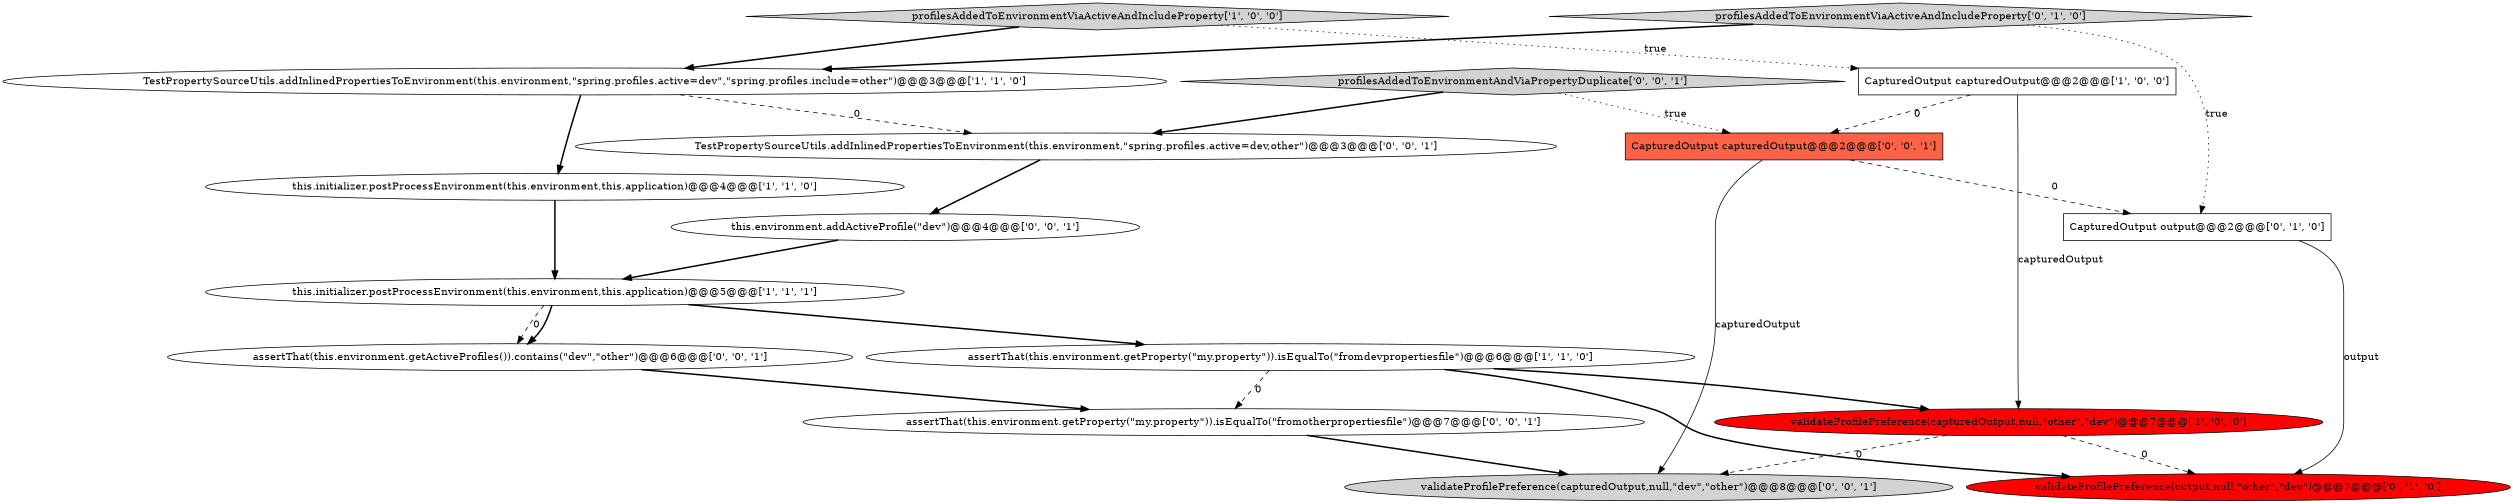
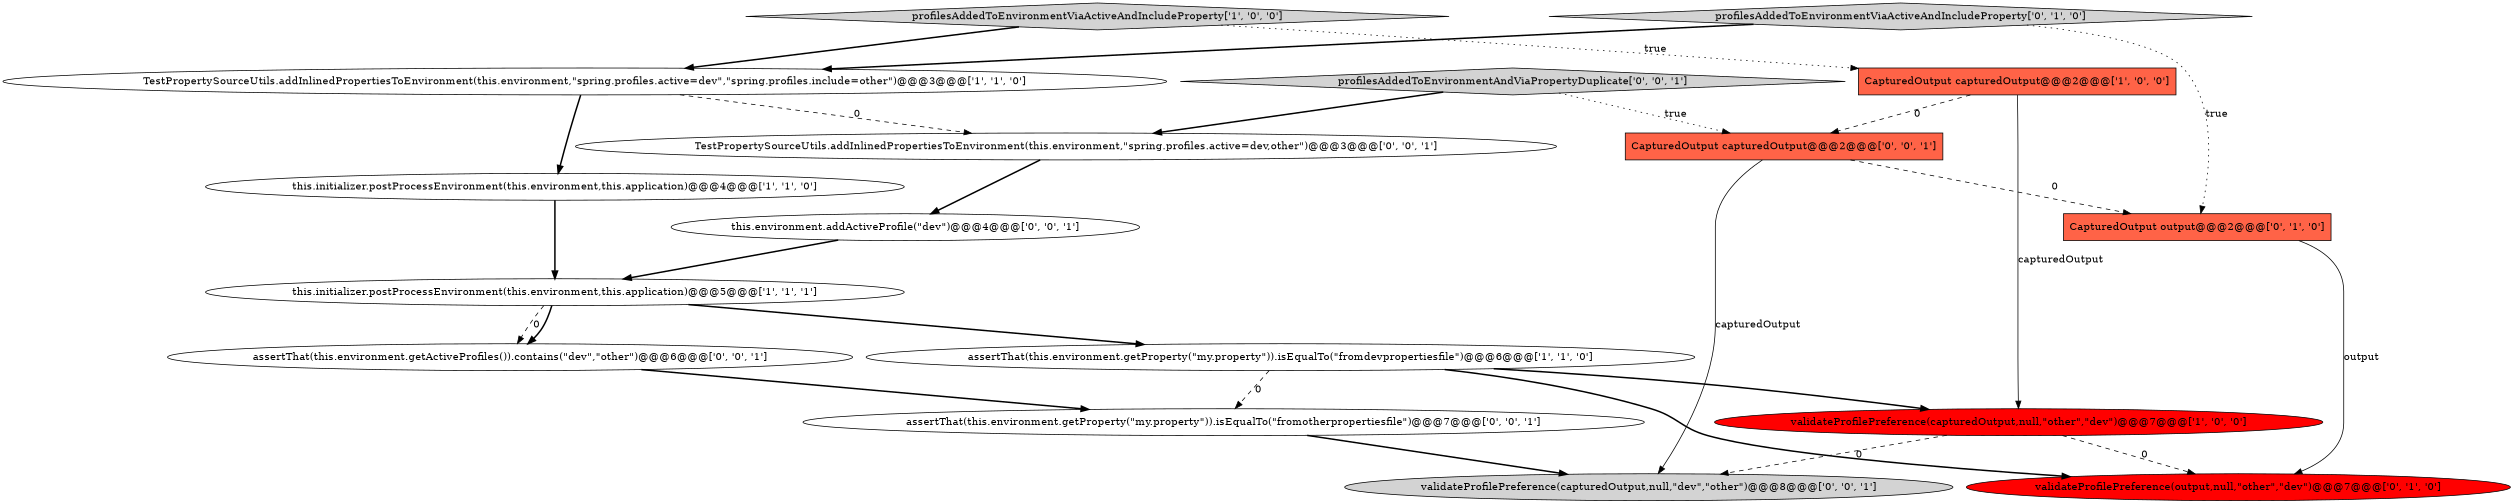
(2017, 81) -> (2017, 81)
(2197, 227) -> (2197, 227)
